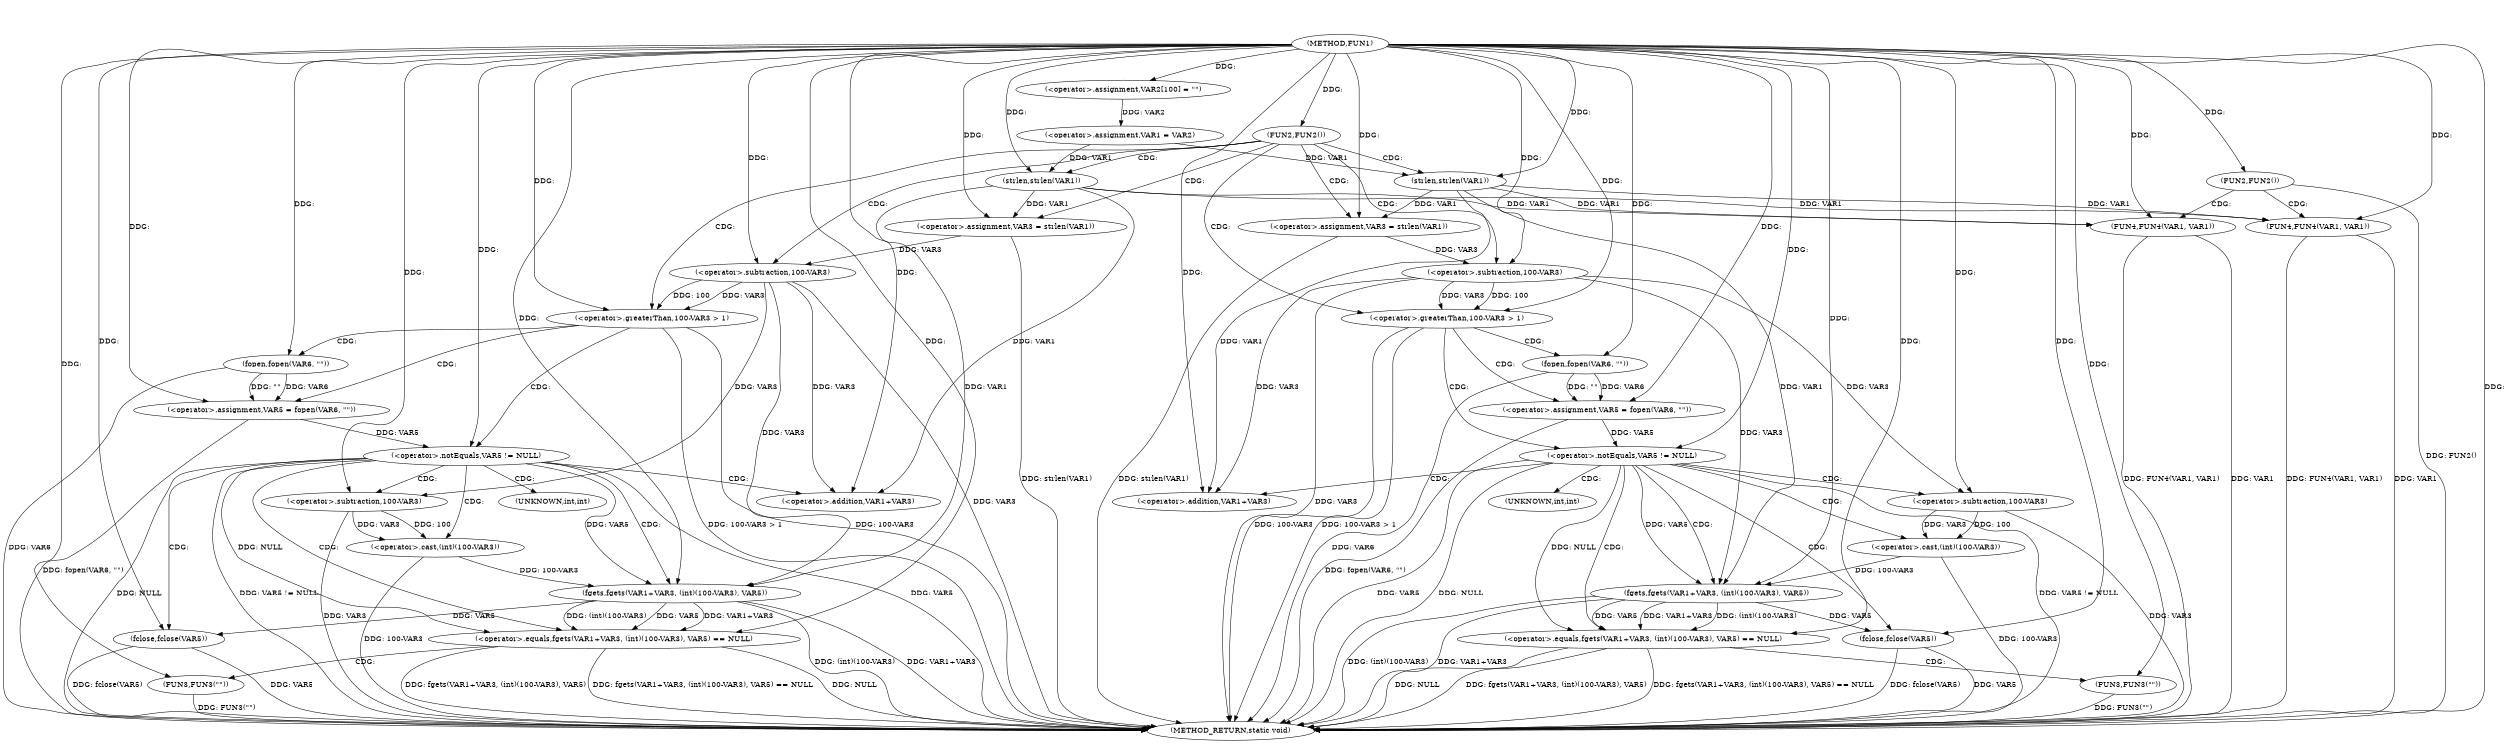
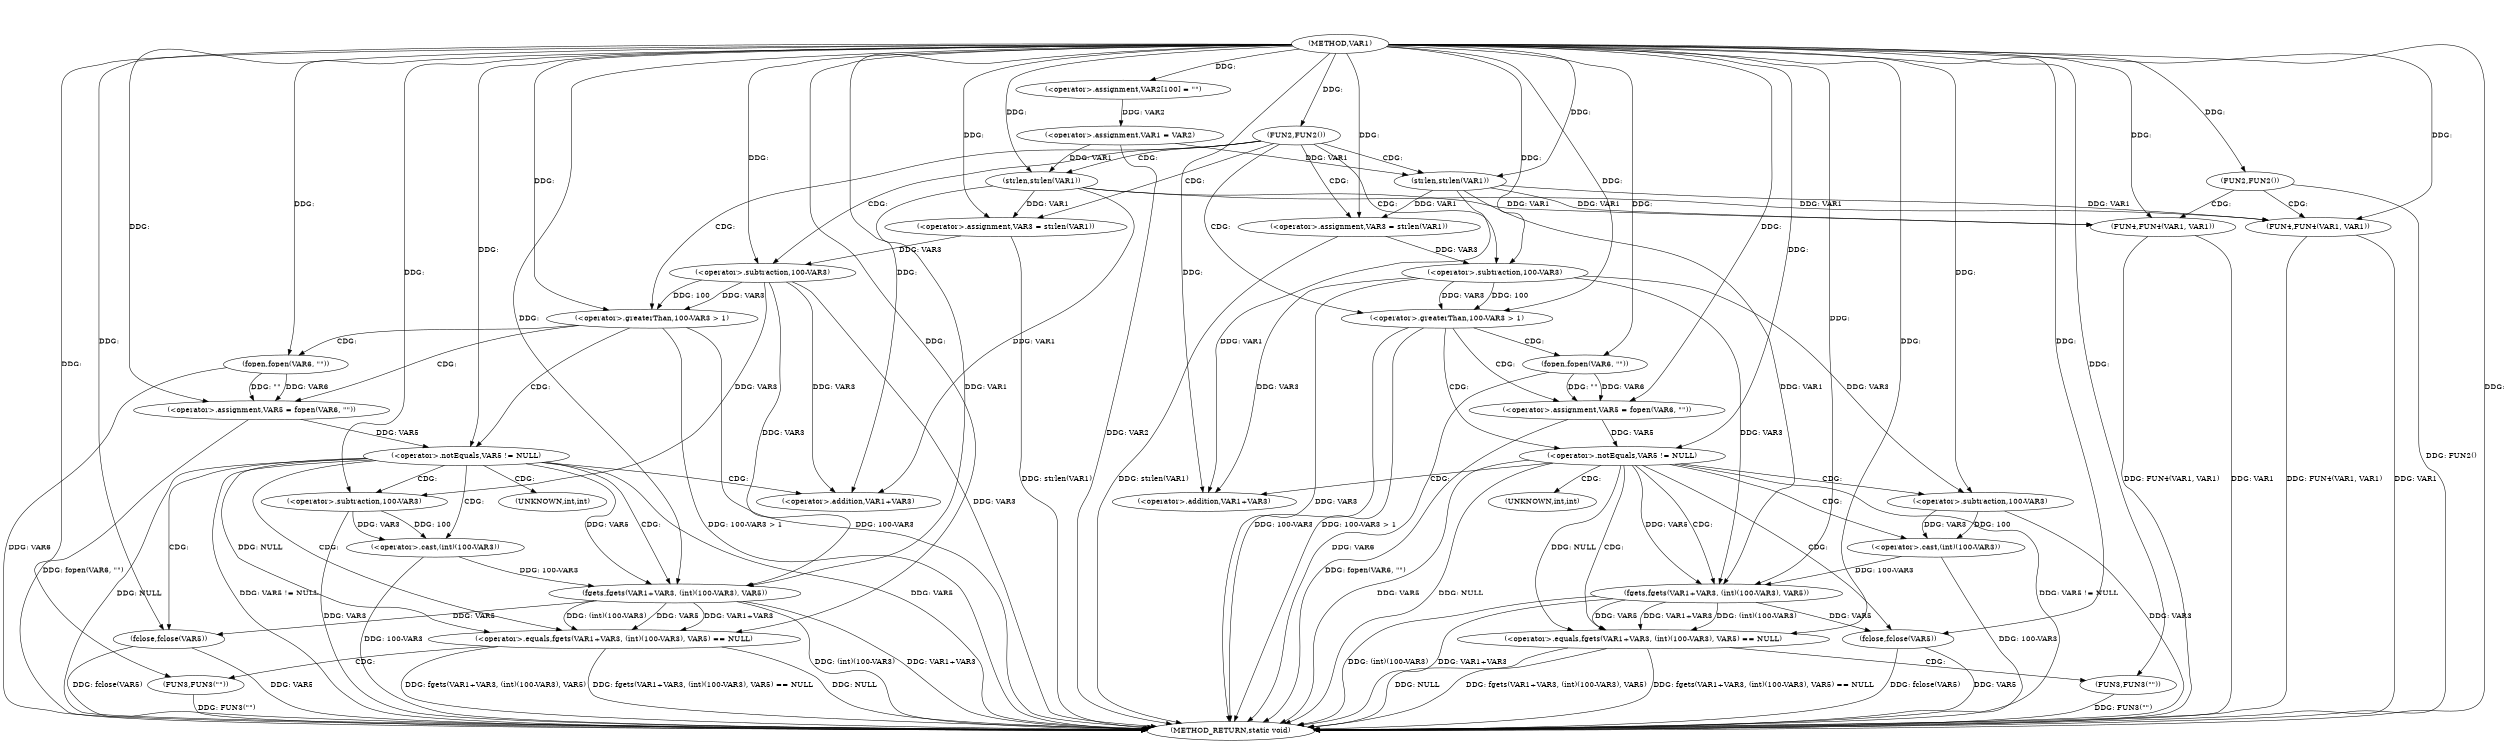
(1340, 44) -> (1340, 44)
none -> (1100, 454)
